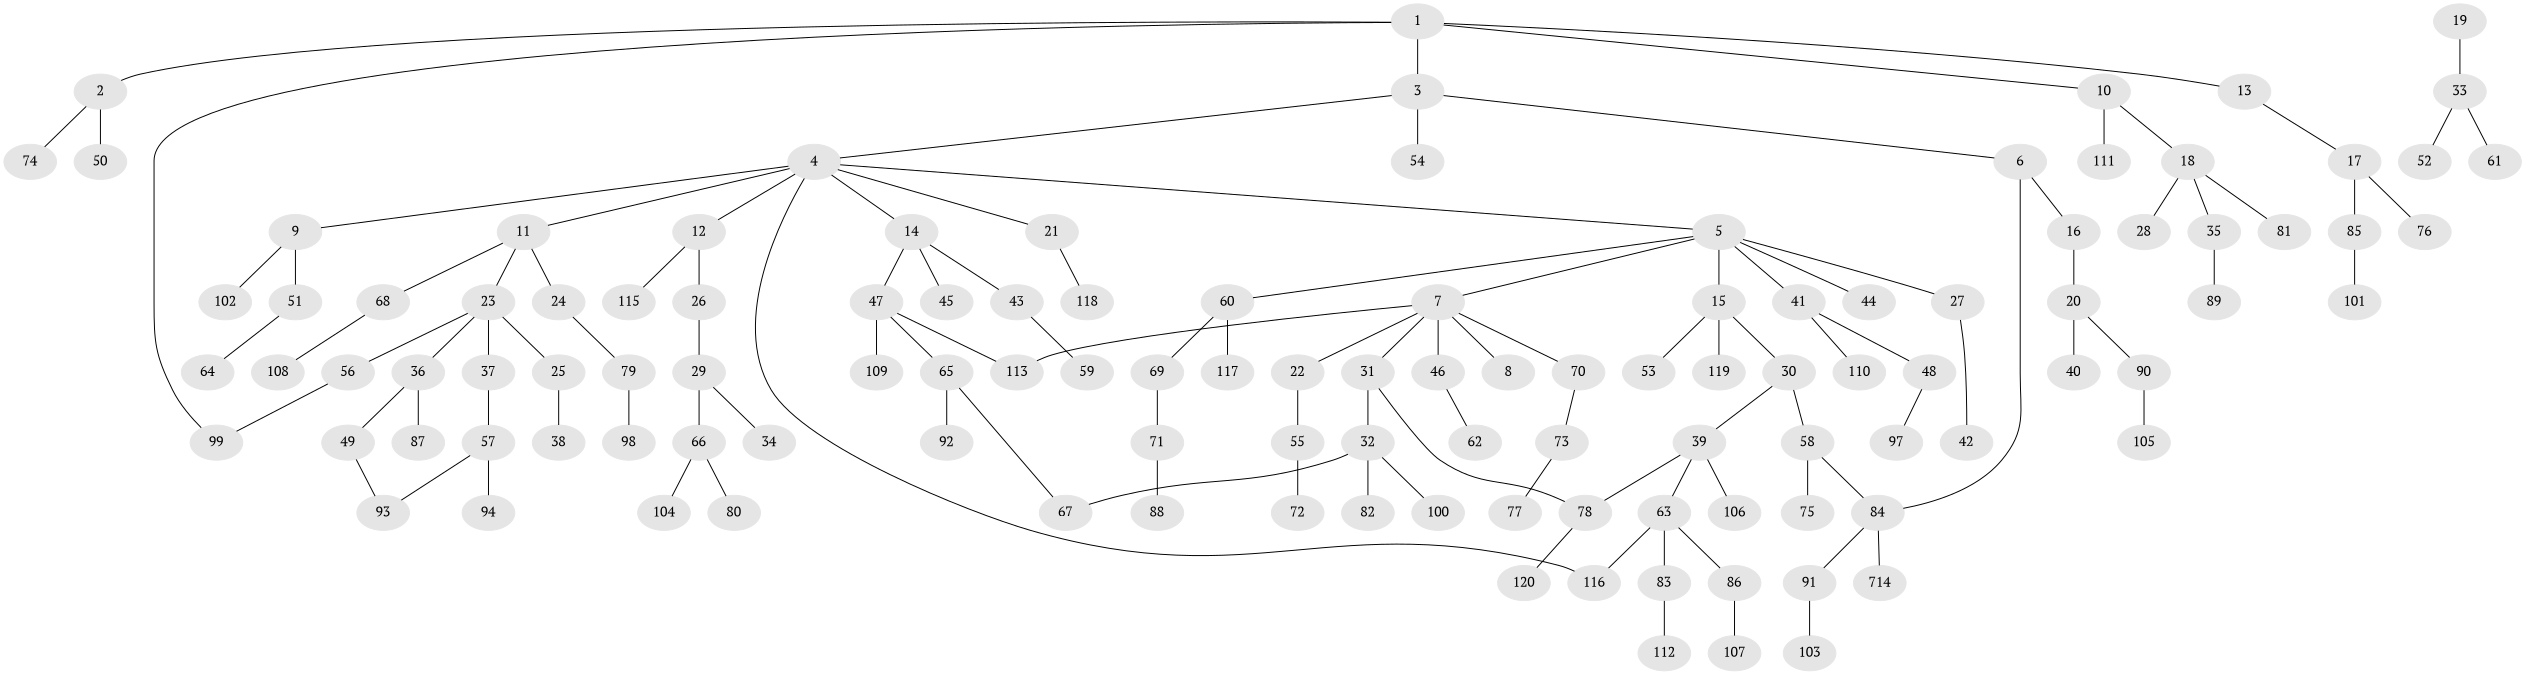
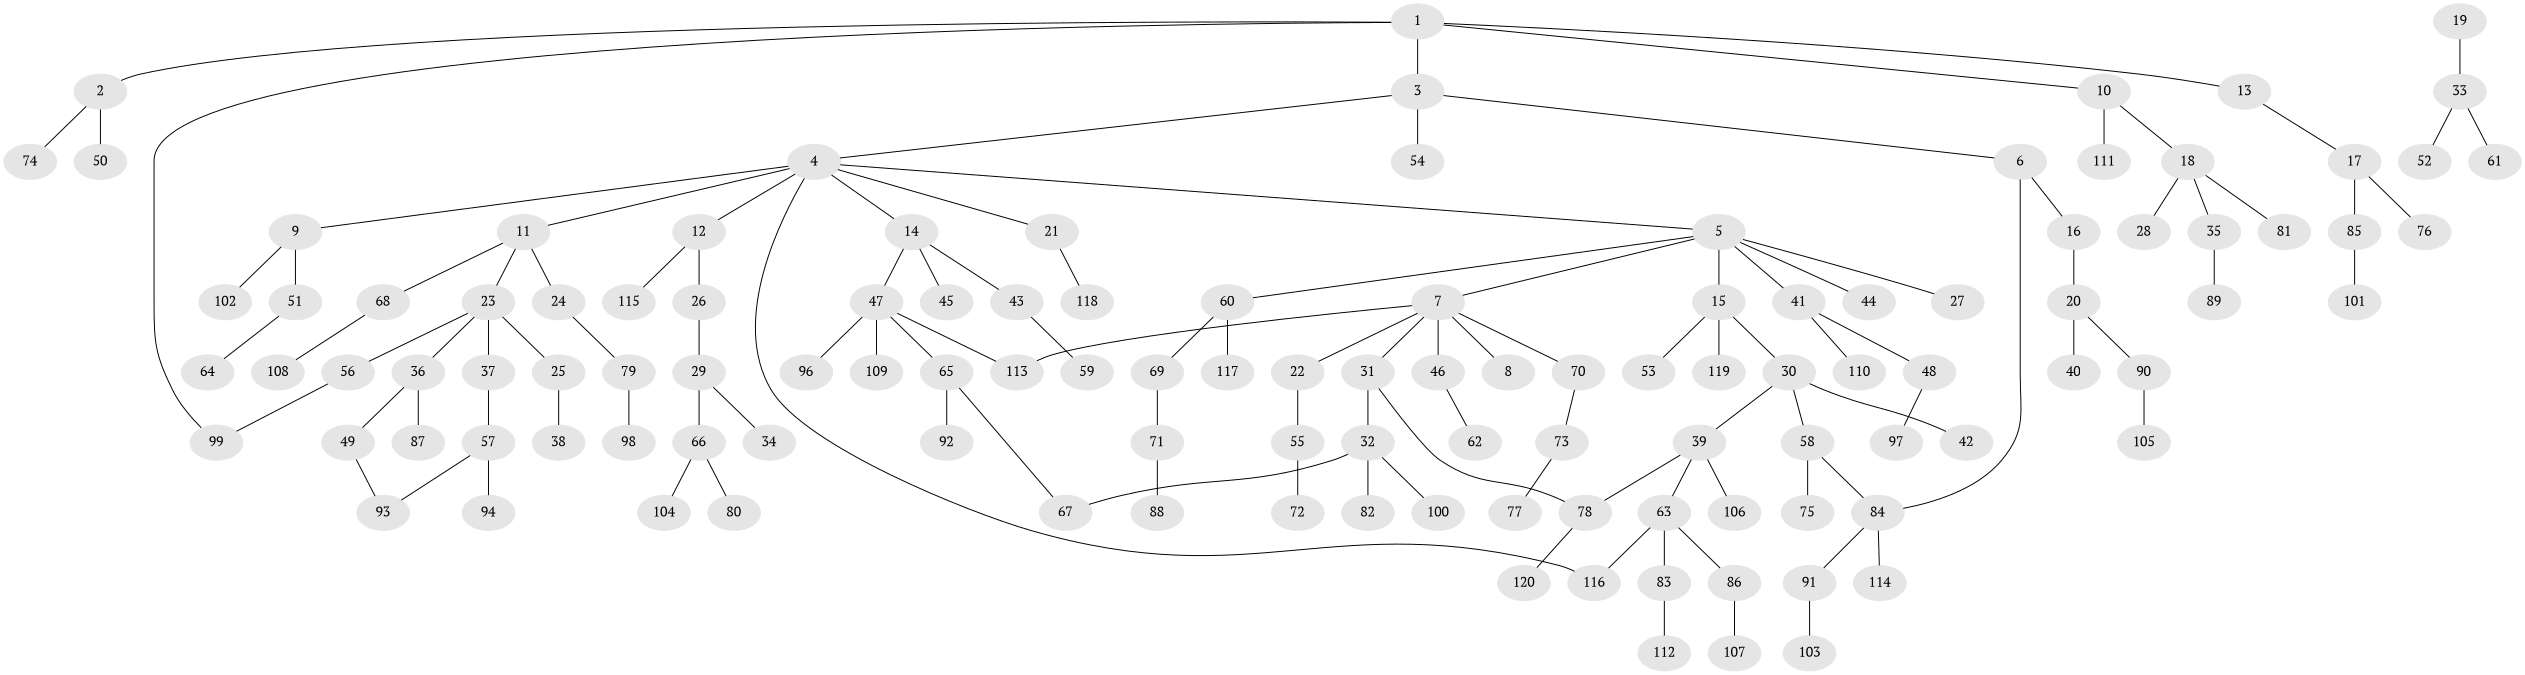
none -> (806, 372)
(1966, 372) -> (1878, 408)
(1880, 583) -> (1880, 583)
